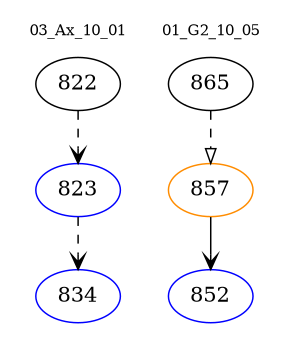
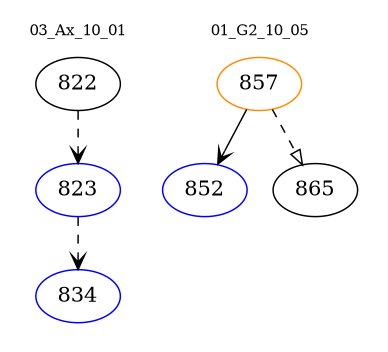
(211, 130) -> (284, 130)
